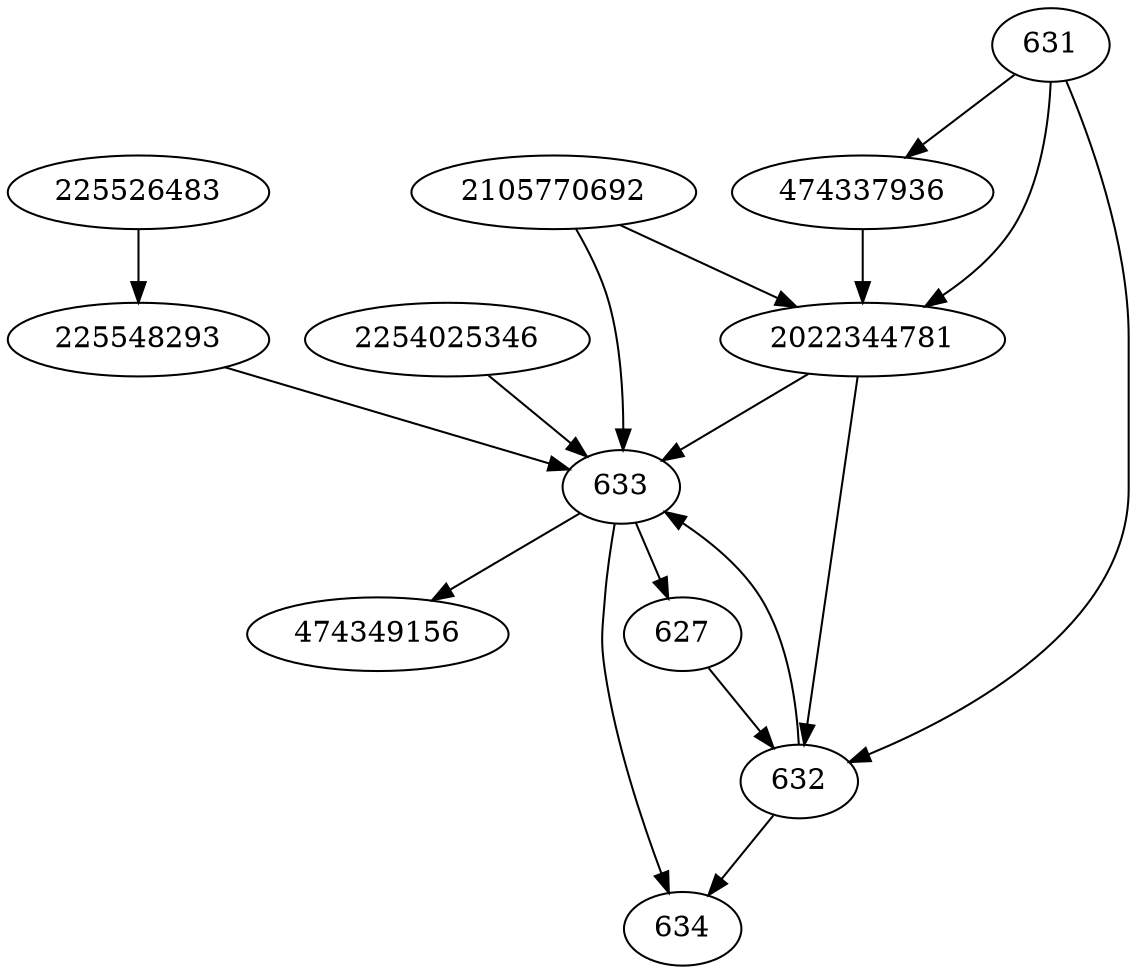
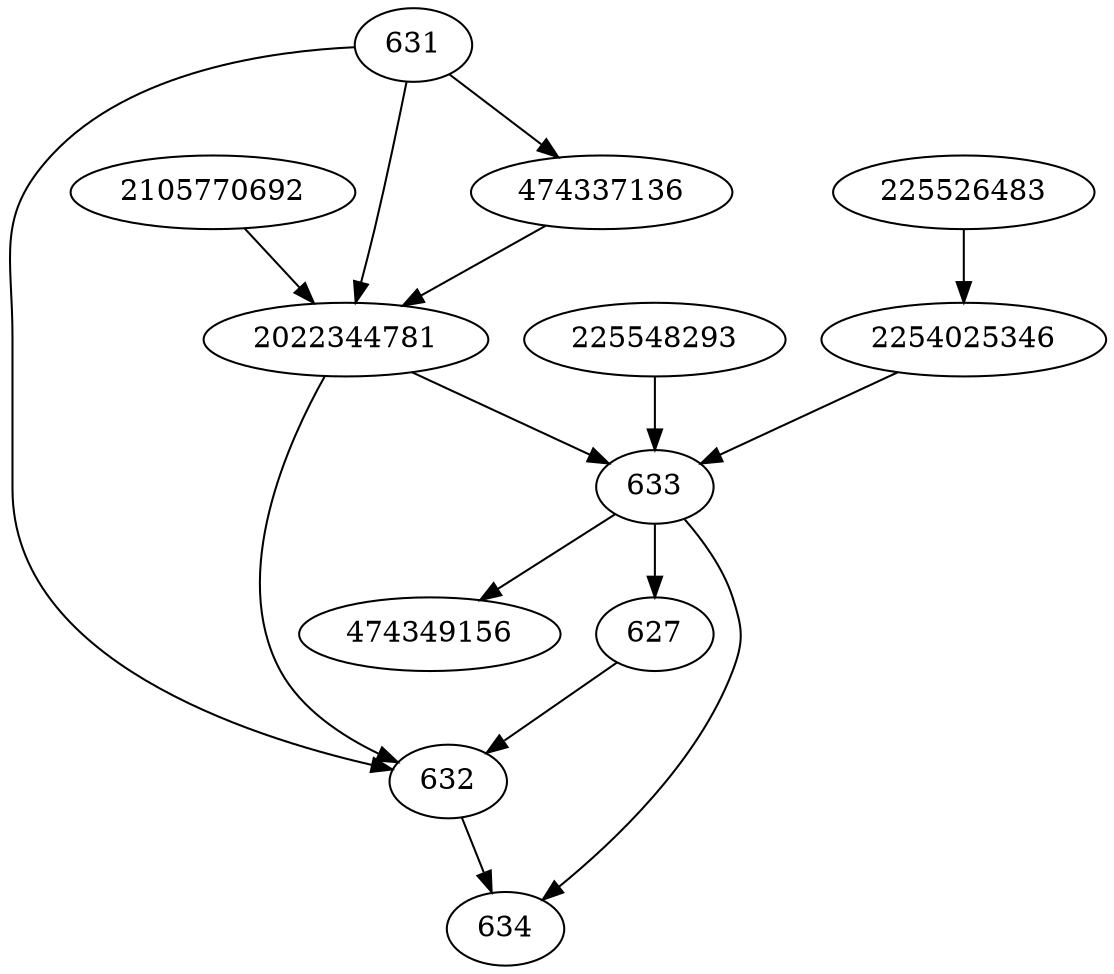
(863, 192) -> (602, 192)
(138, 256) -> (964, 256)
(614, 326) -> none
(771, 617) -> none
